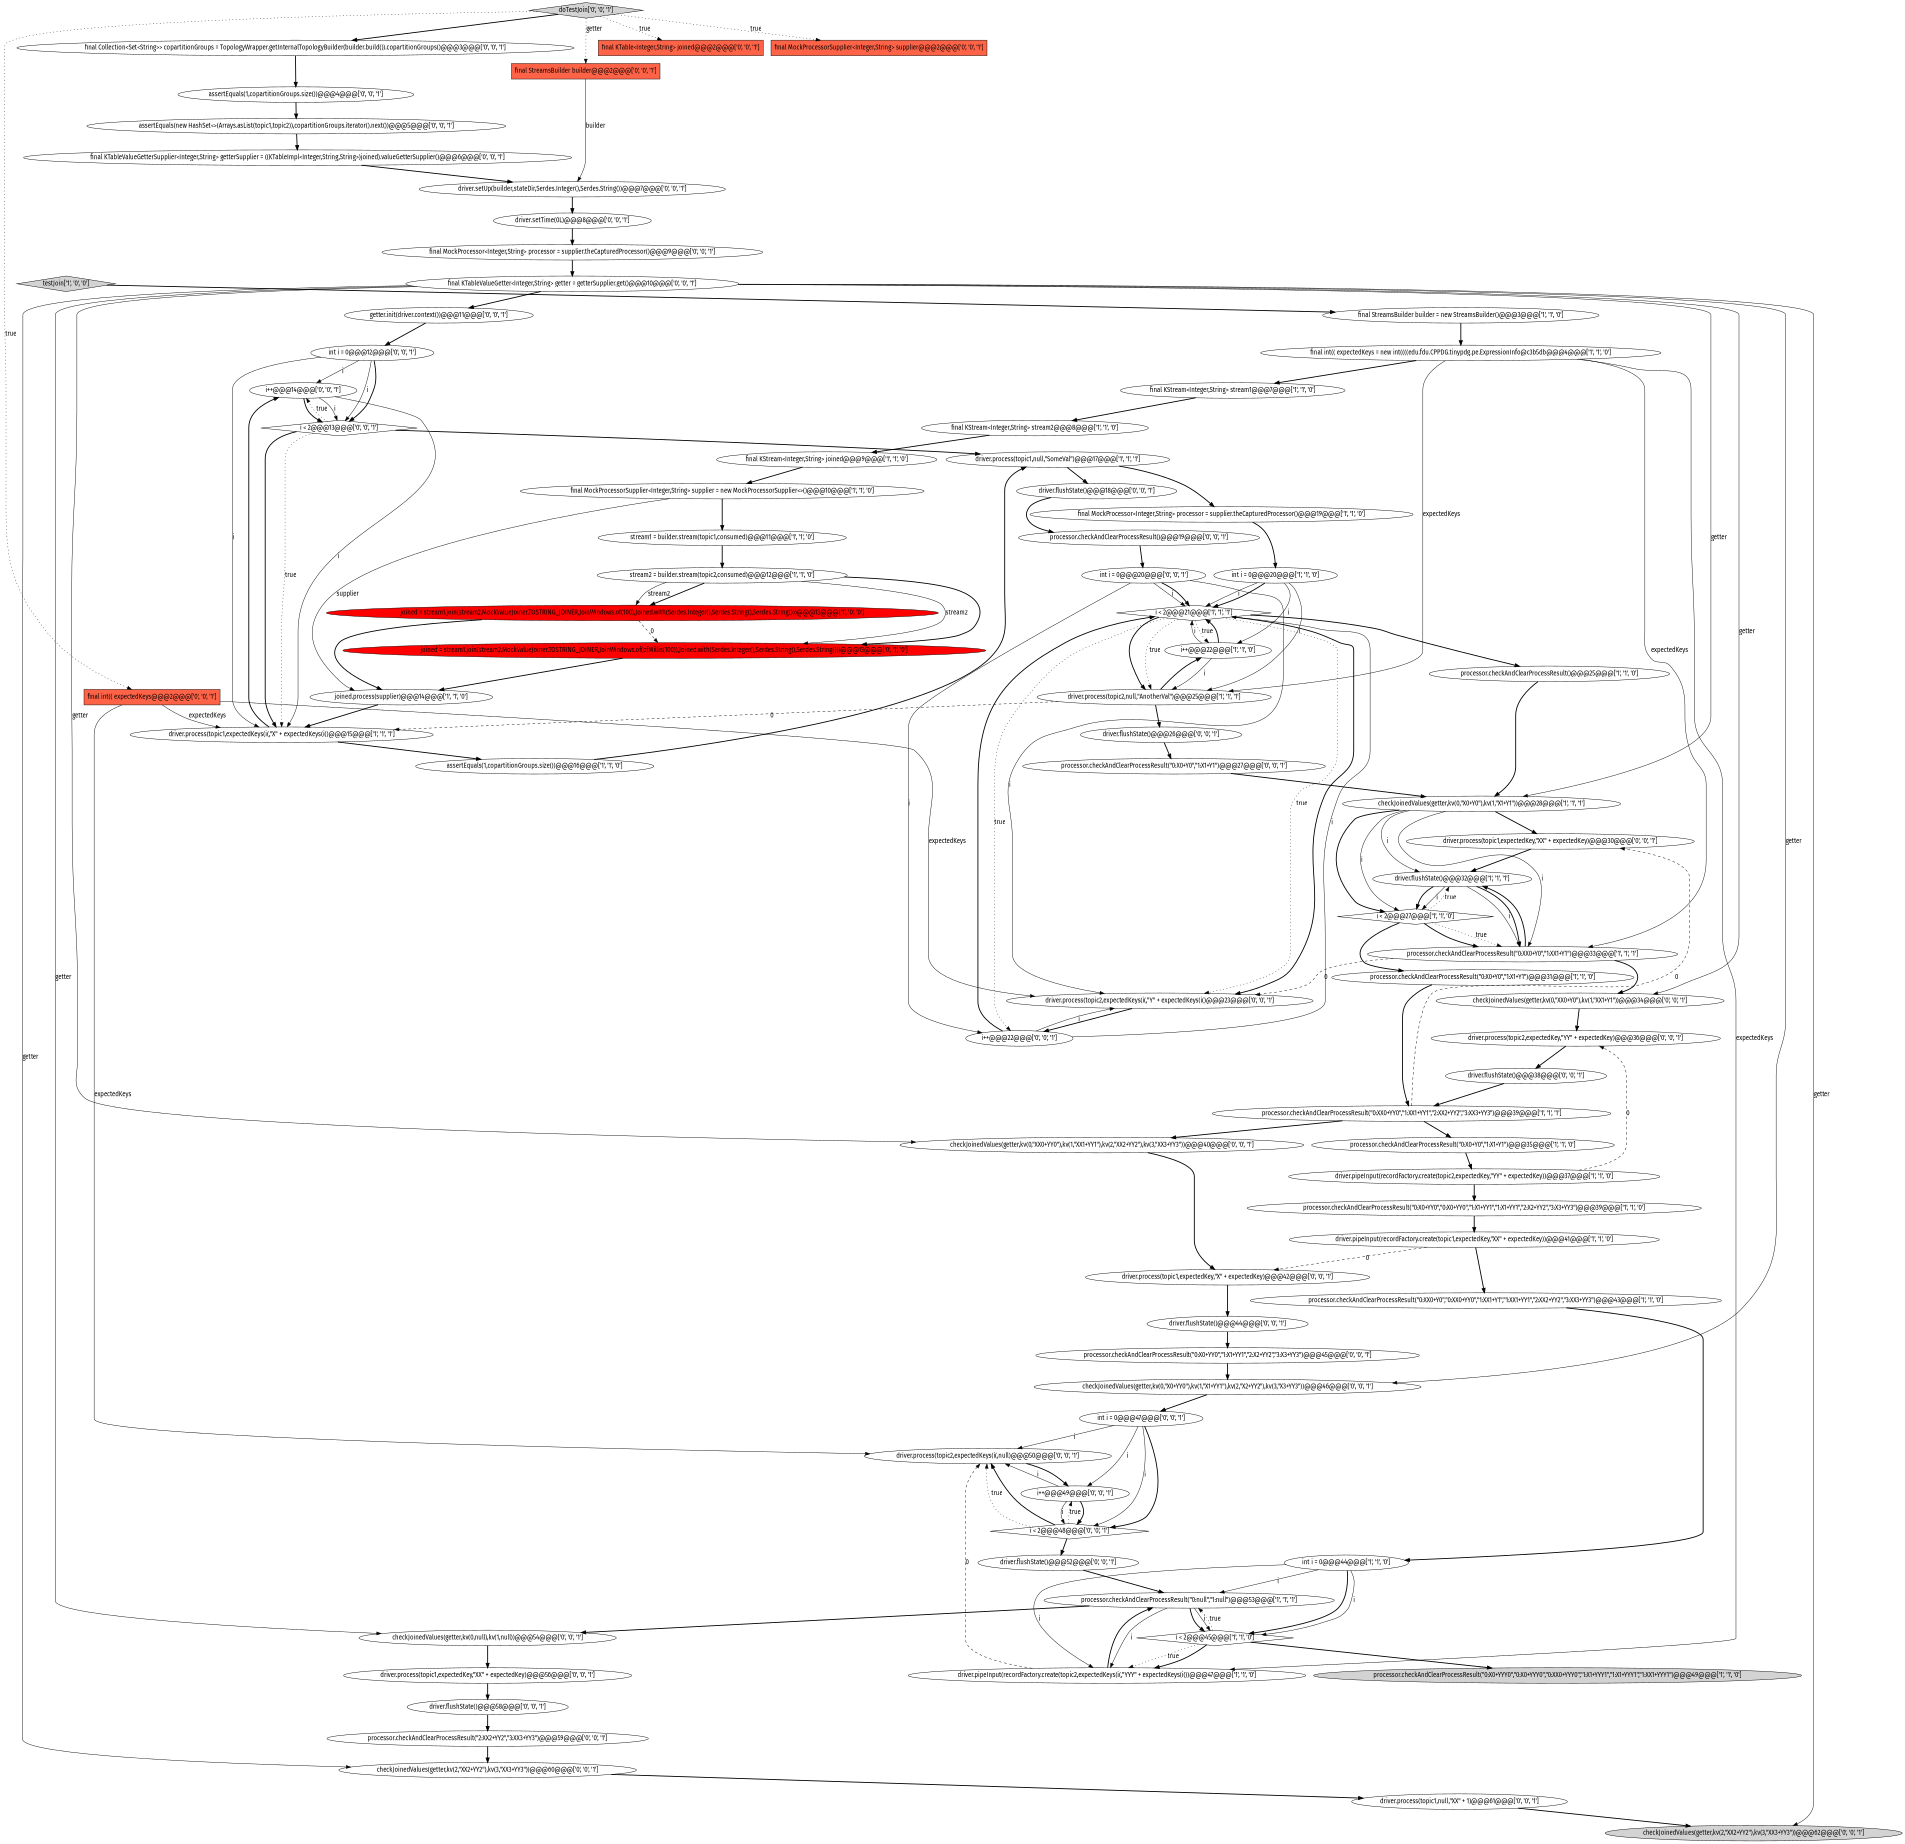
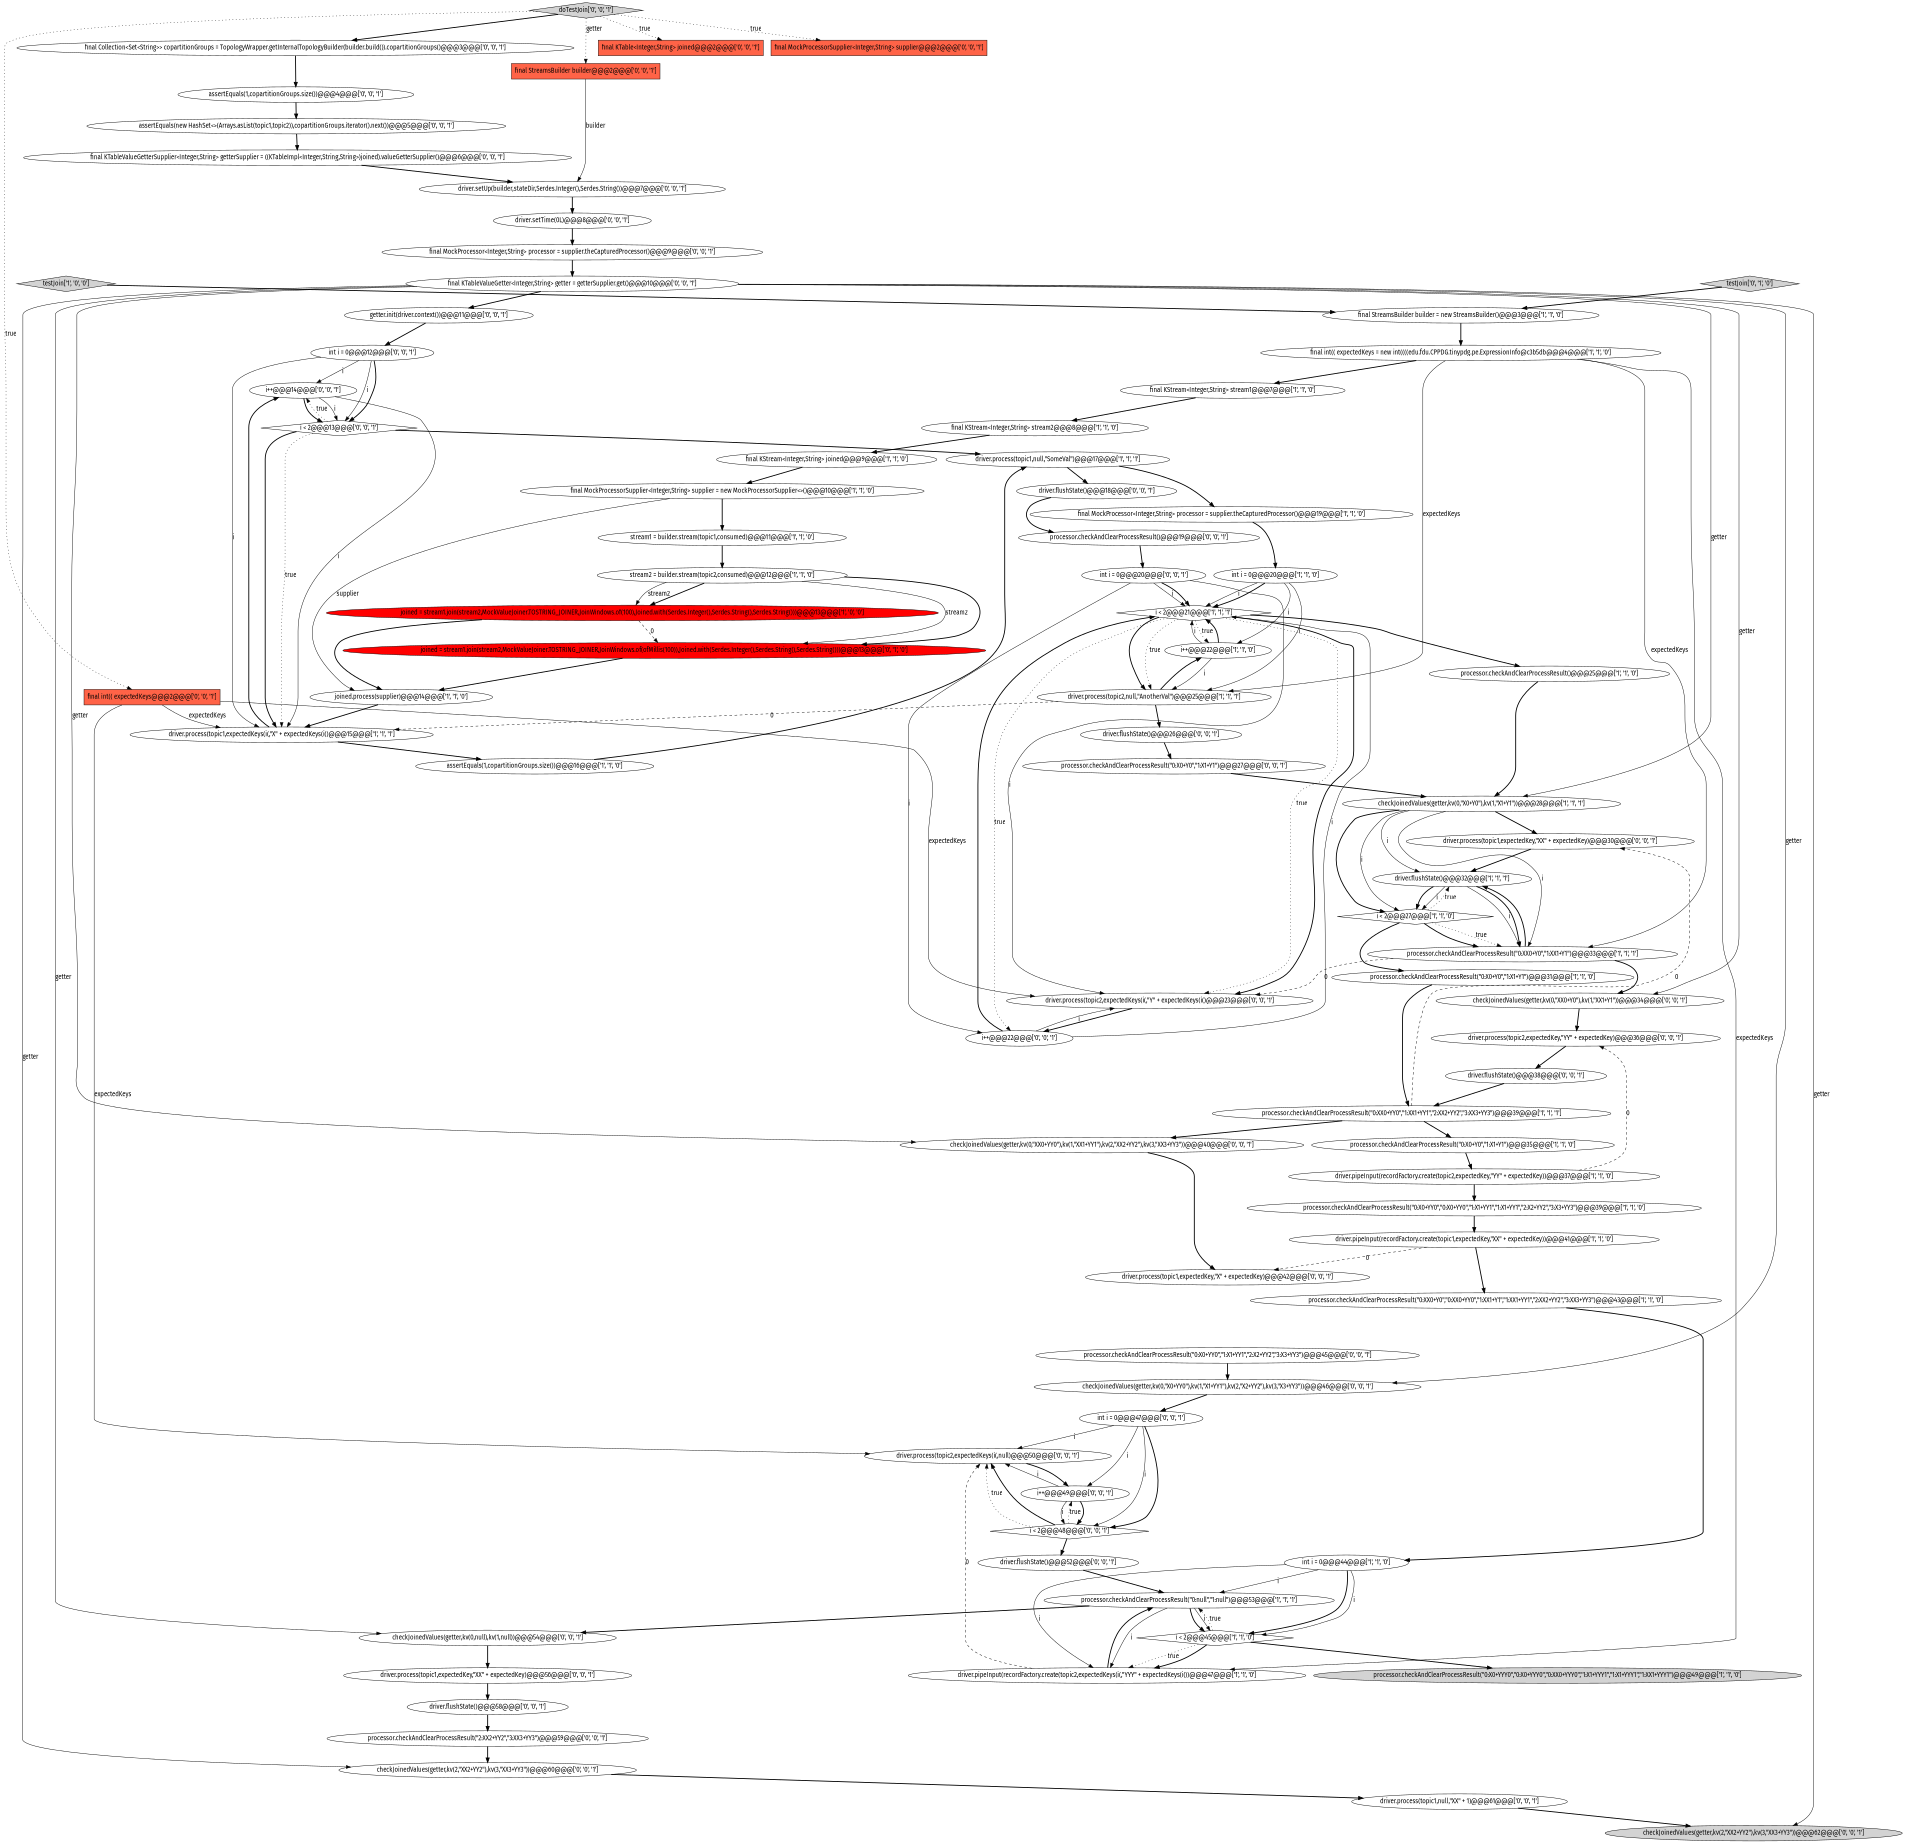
none -> (1750, 284)
(1228, 1324) -> none
